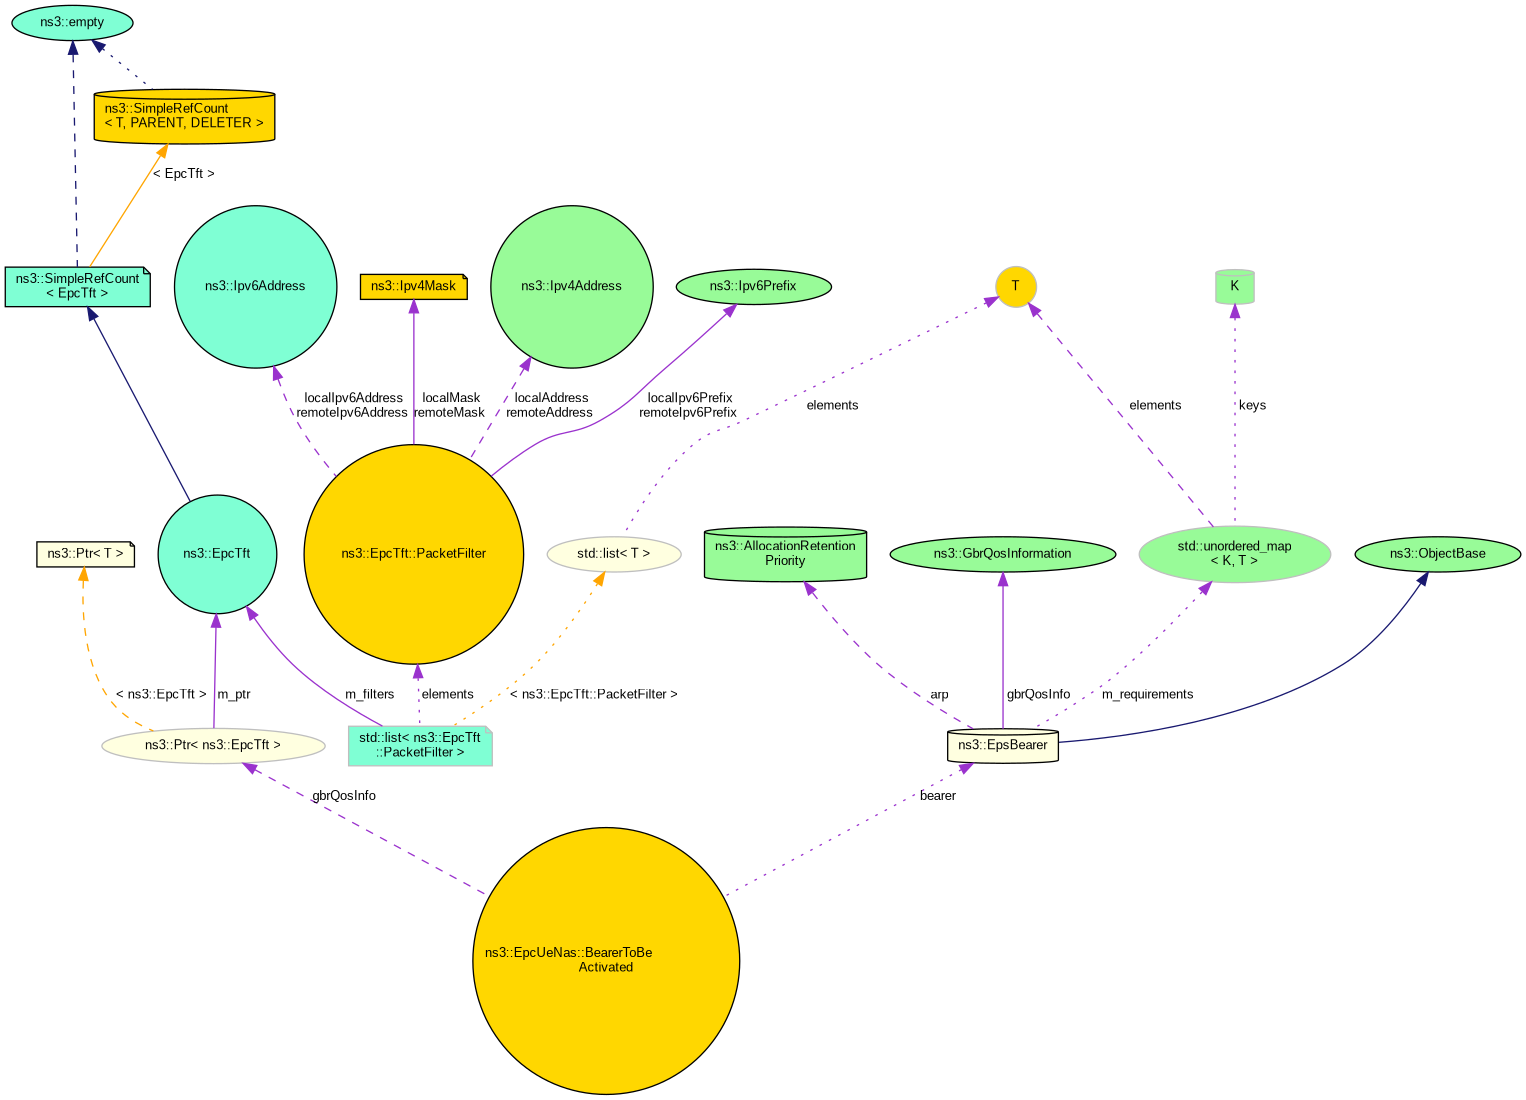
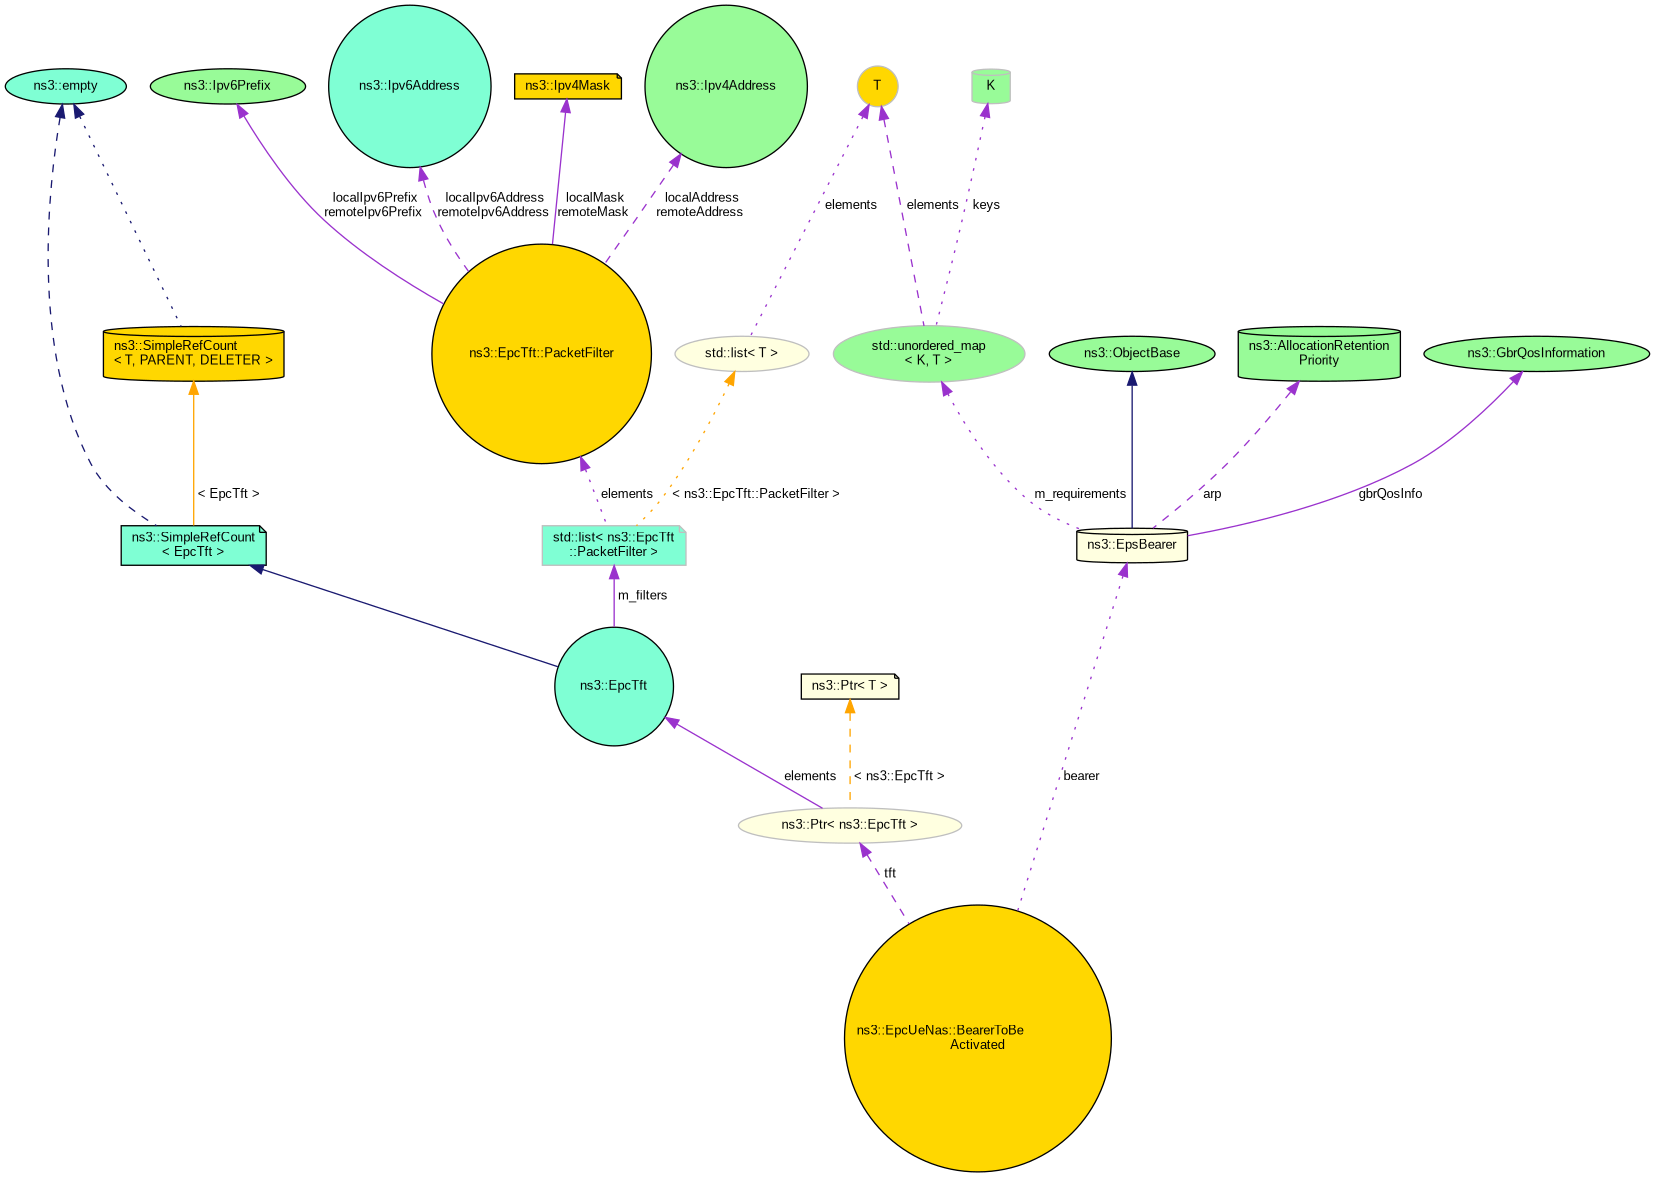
(311, 680) -> (614, 603)
(232, 695) -> (809, 777)
(343, 797) -> (889, 874)
